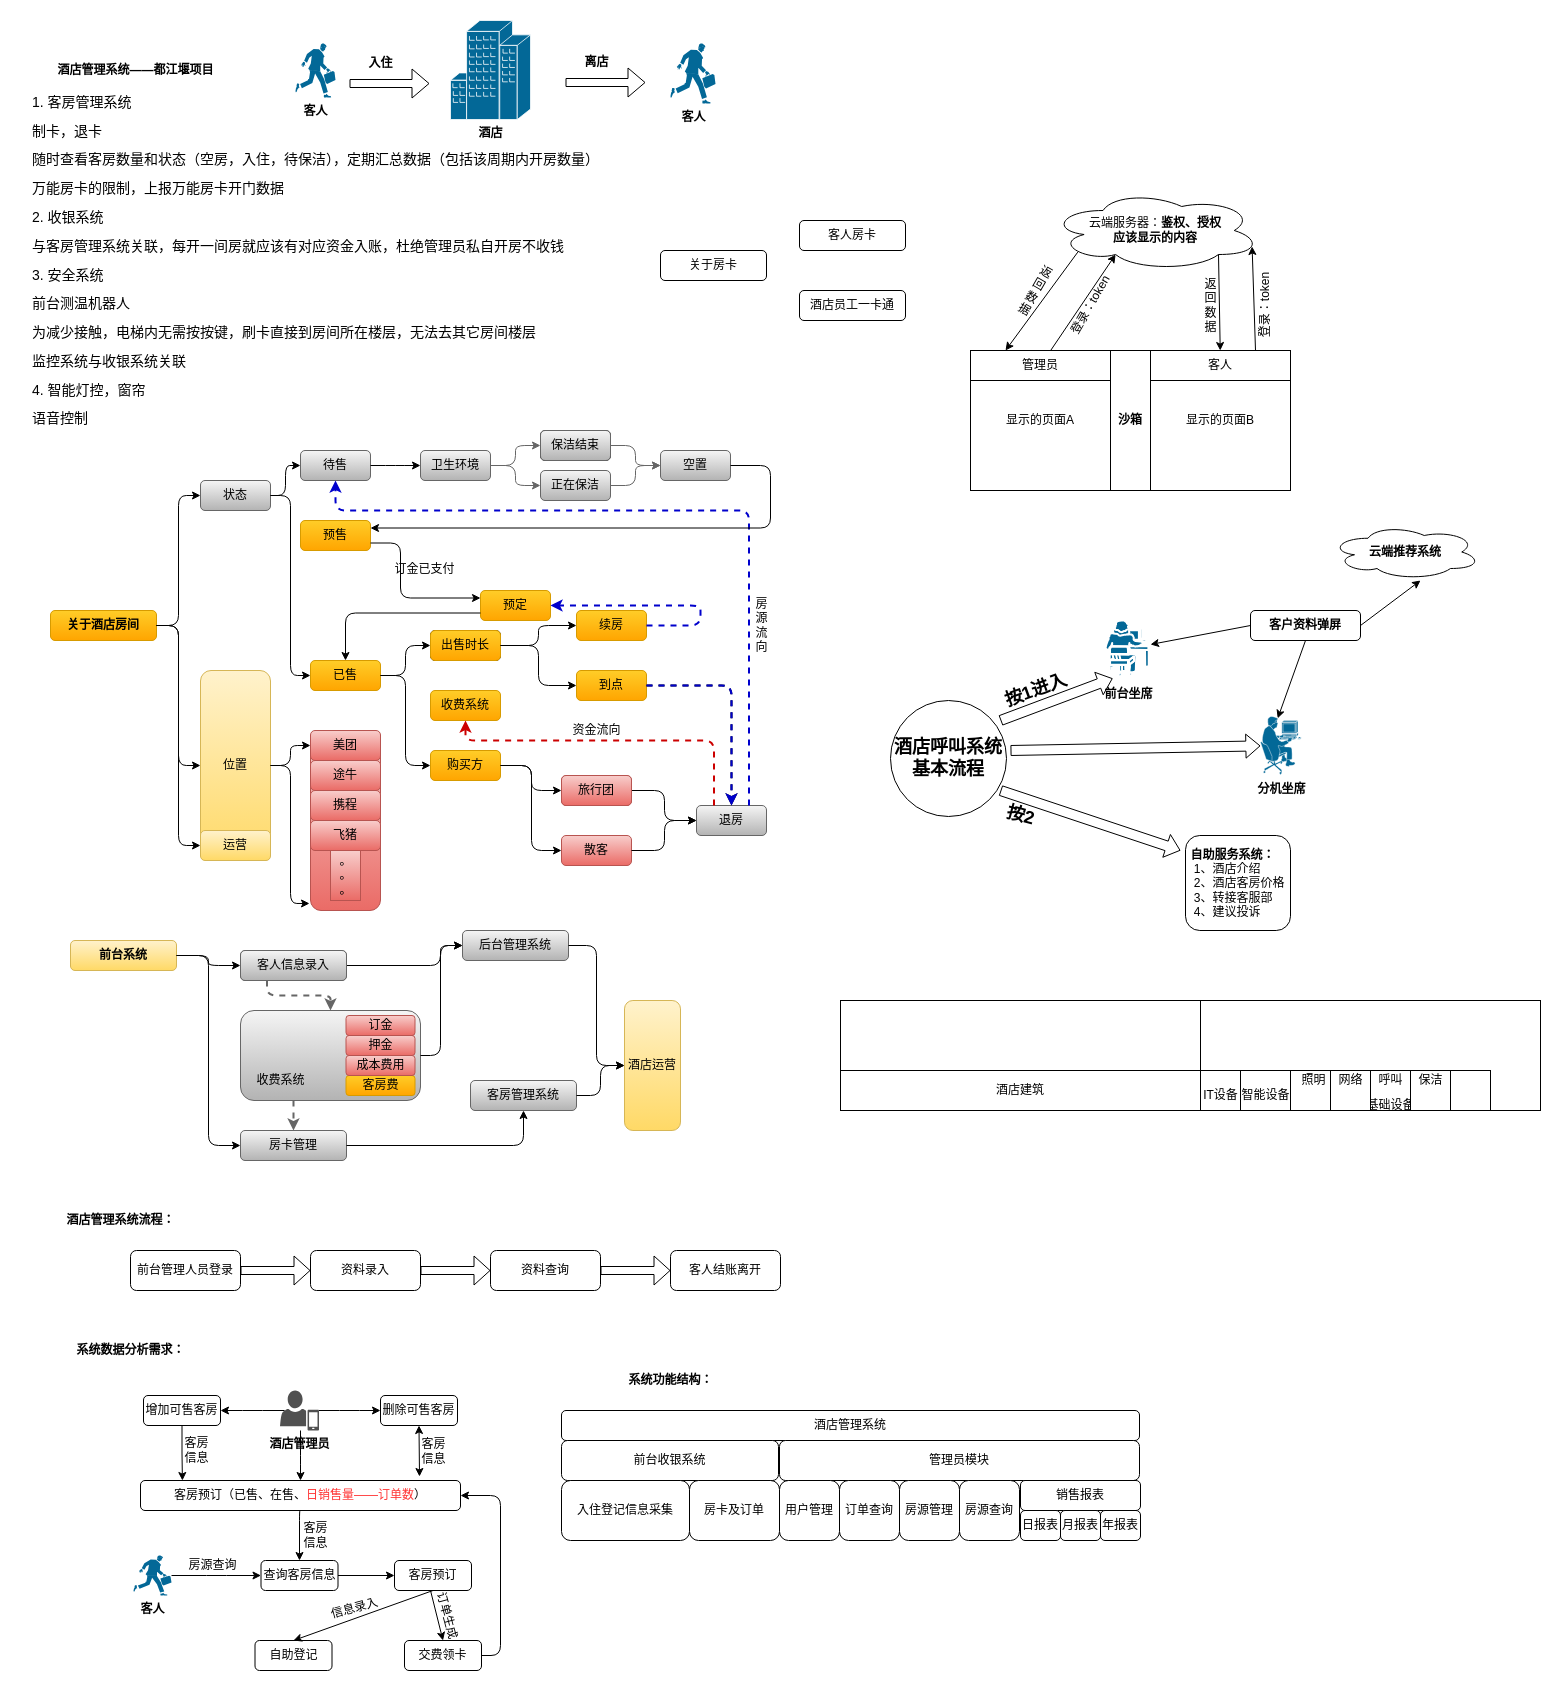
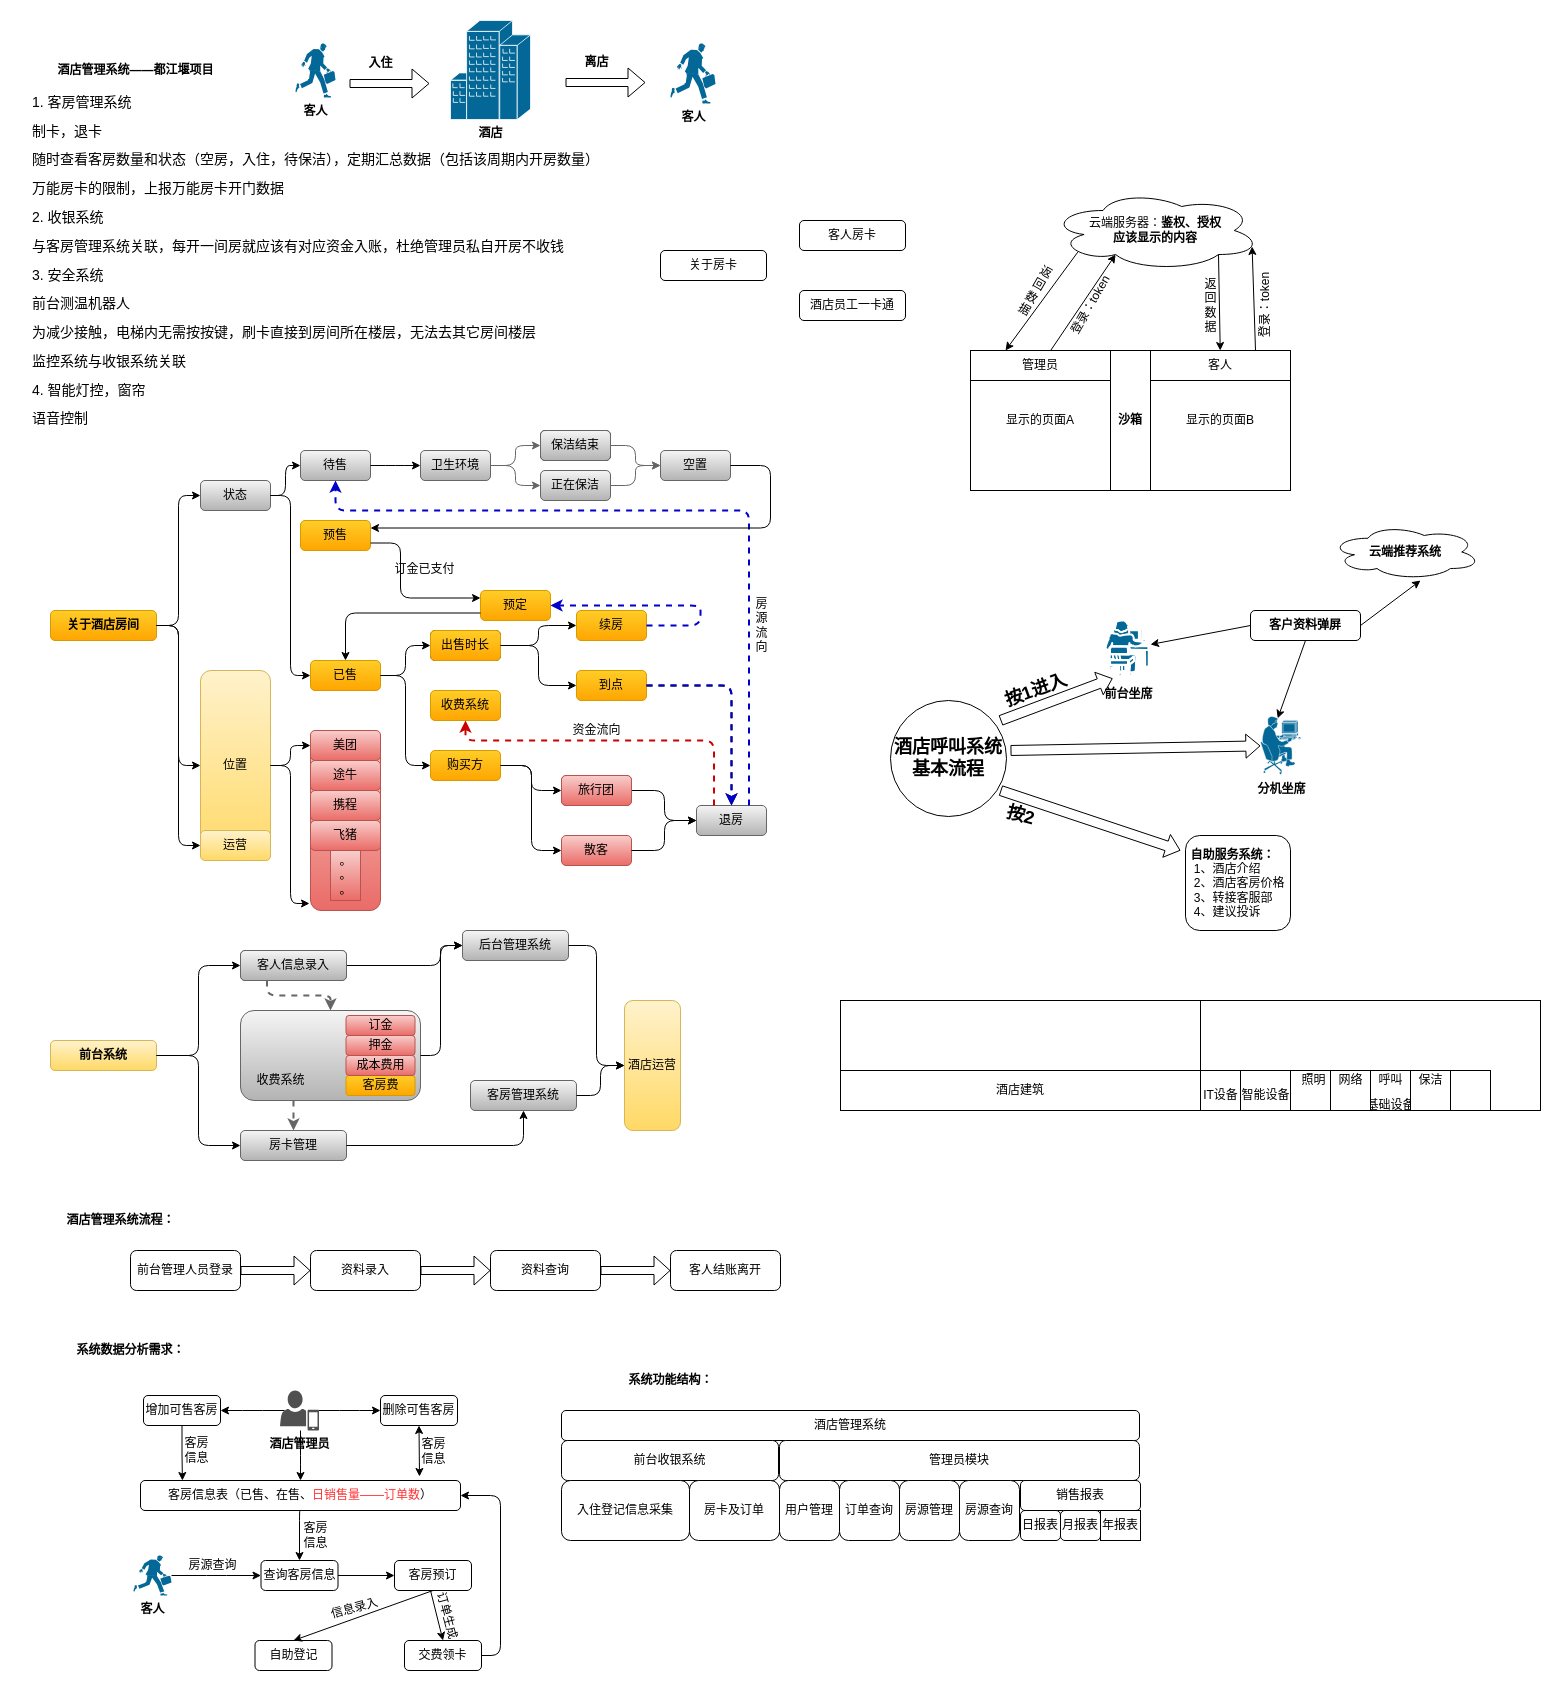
(124, 956) -> (104, 1056)
(301, 1496) -> (301, 1496)
(1121, 1526) -> (1121, 1526)
